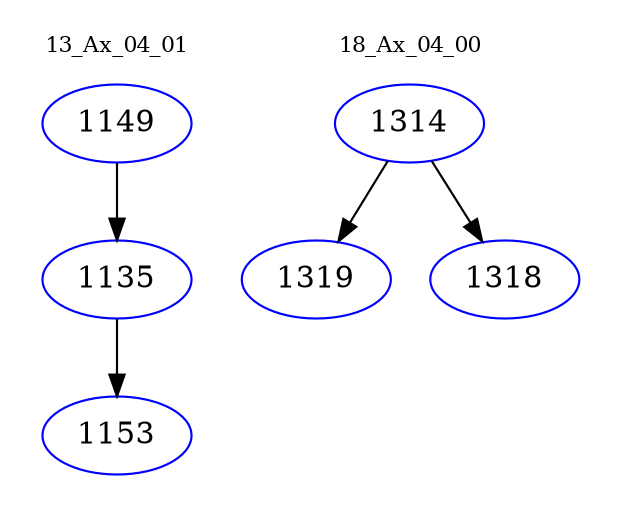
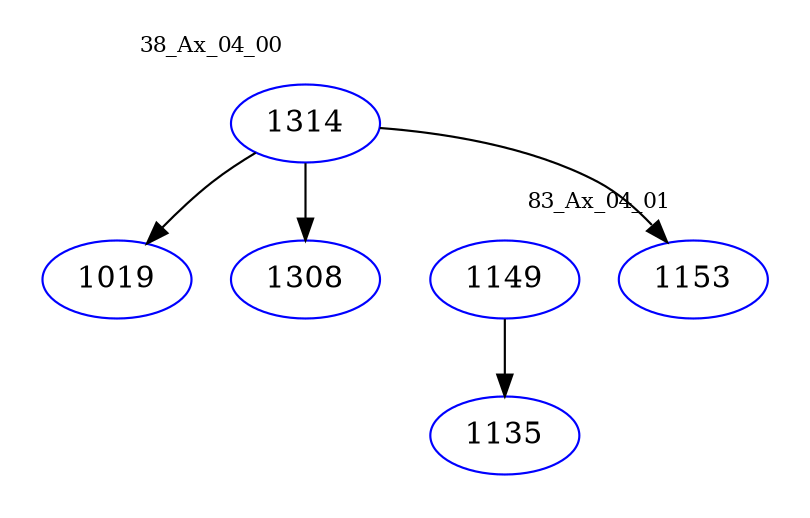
(117, 47) -> (599, 203)
(411, 47) -> (211, 47)
(316, 280) -> (117, 280)
(505, 280) -> (306, 280)
(117, 347) -> (525, 153)
